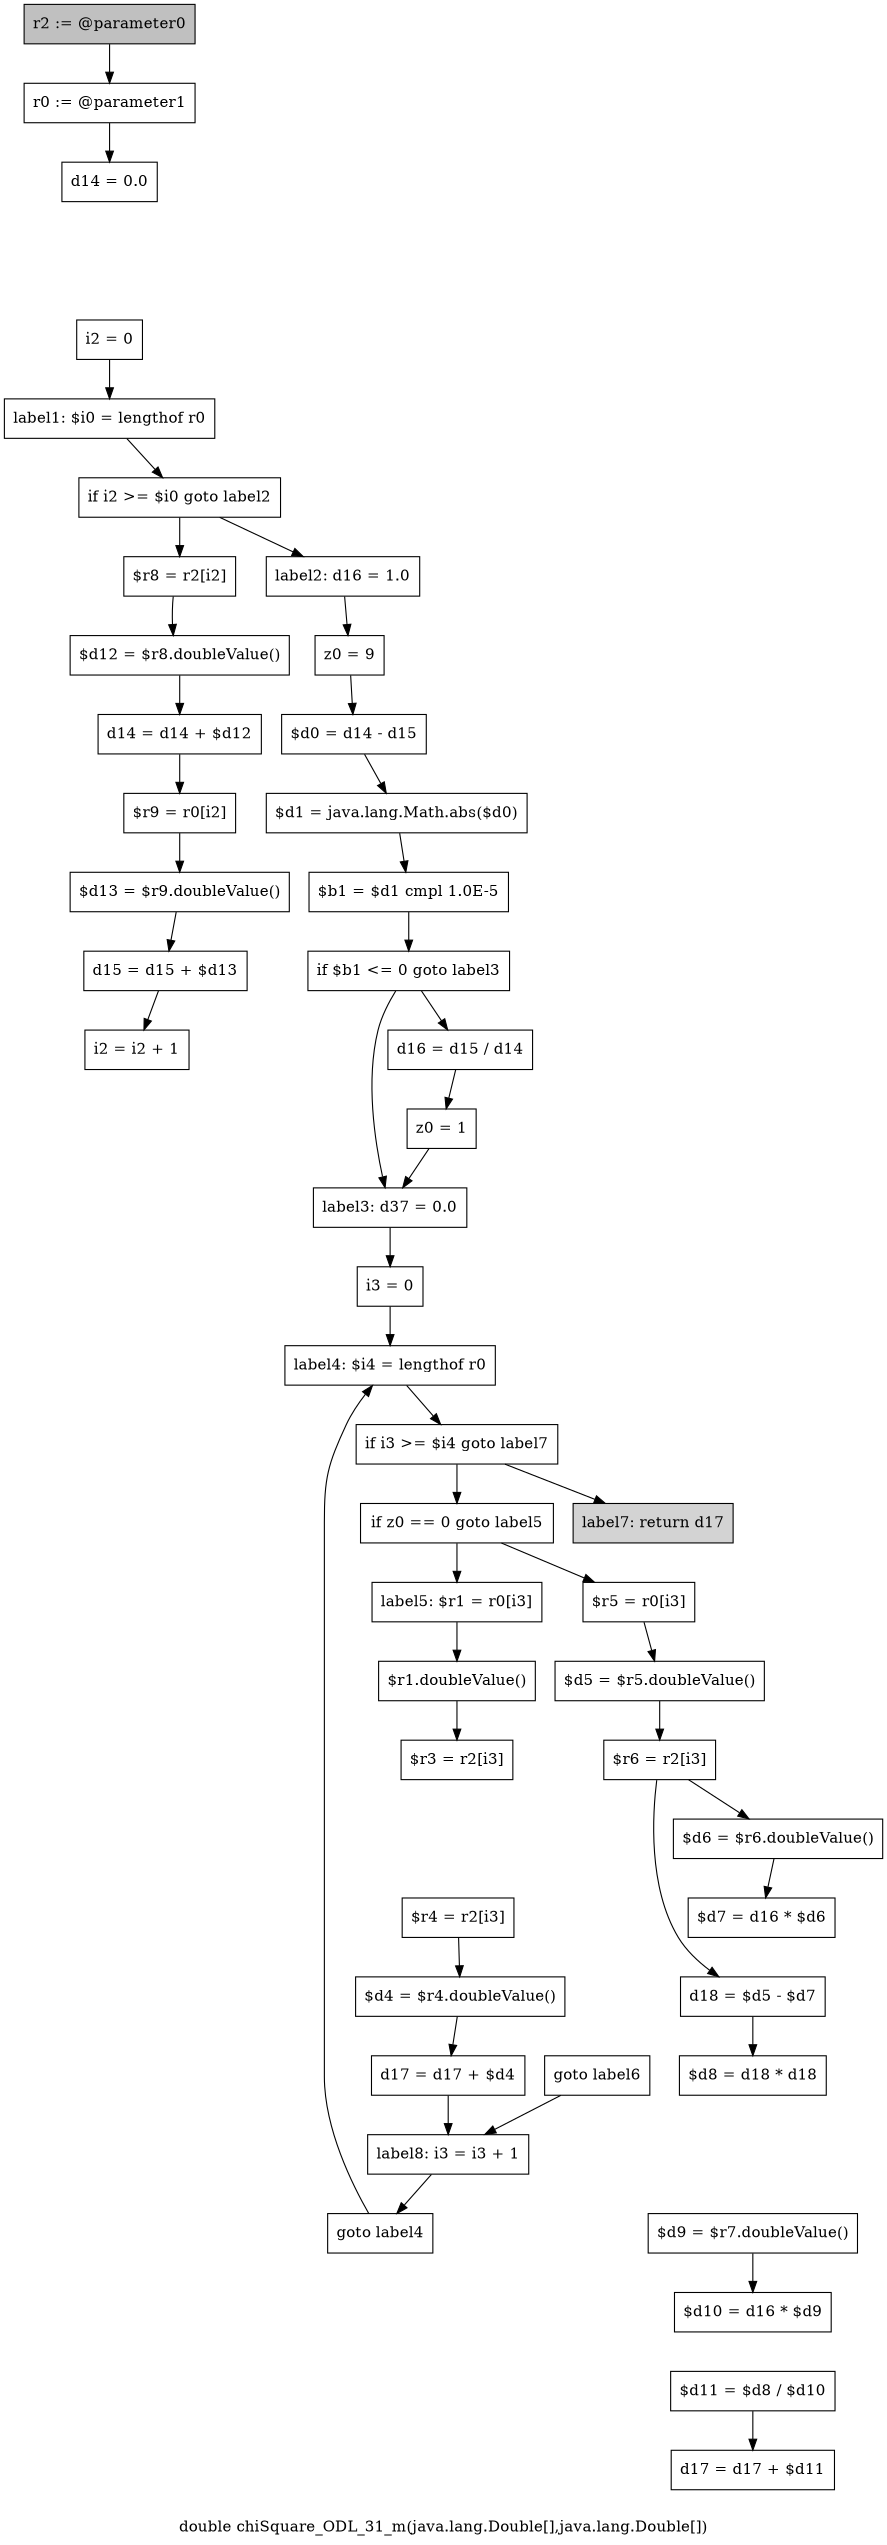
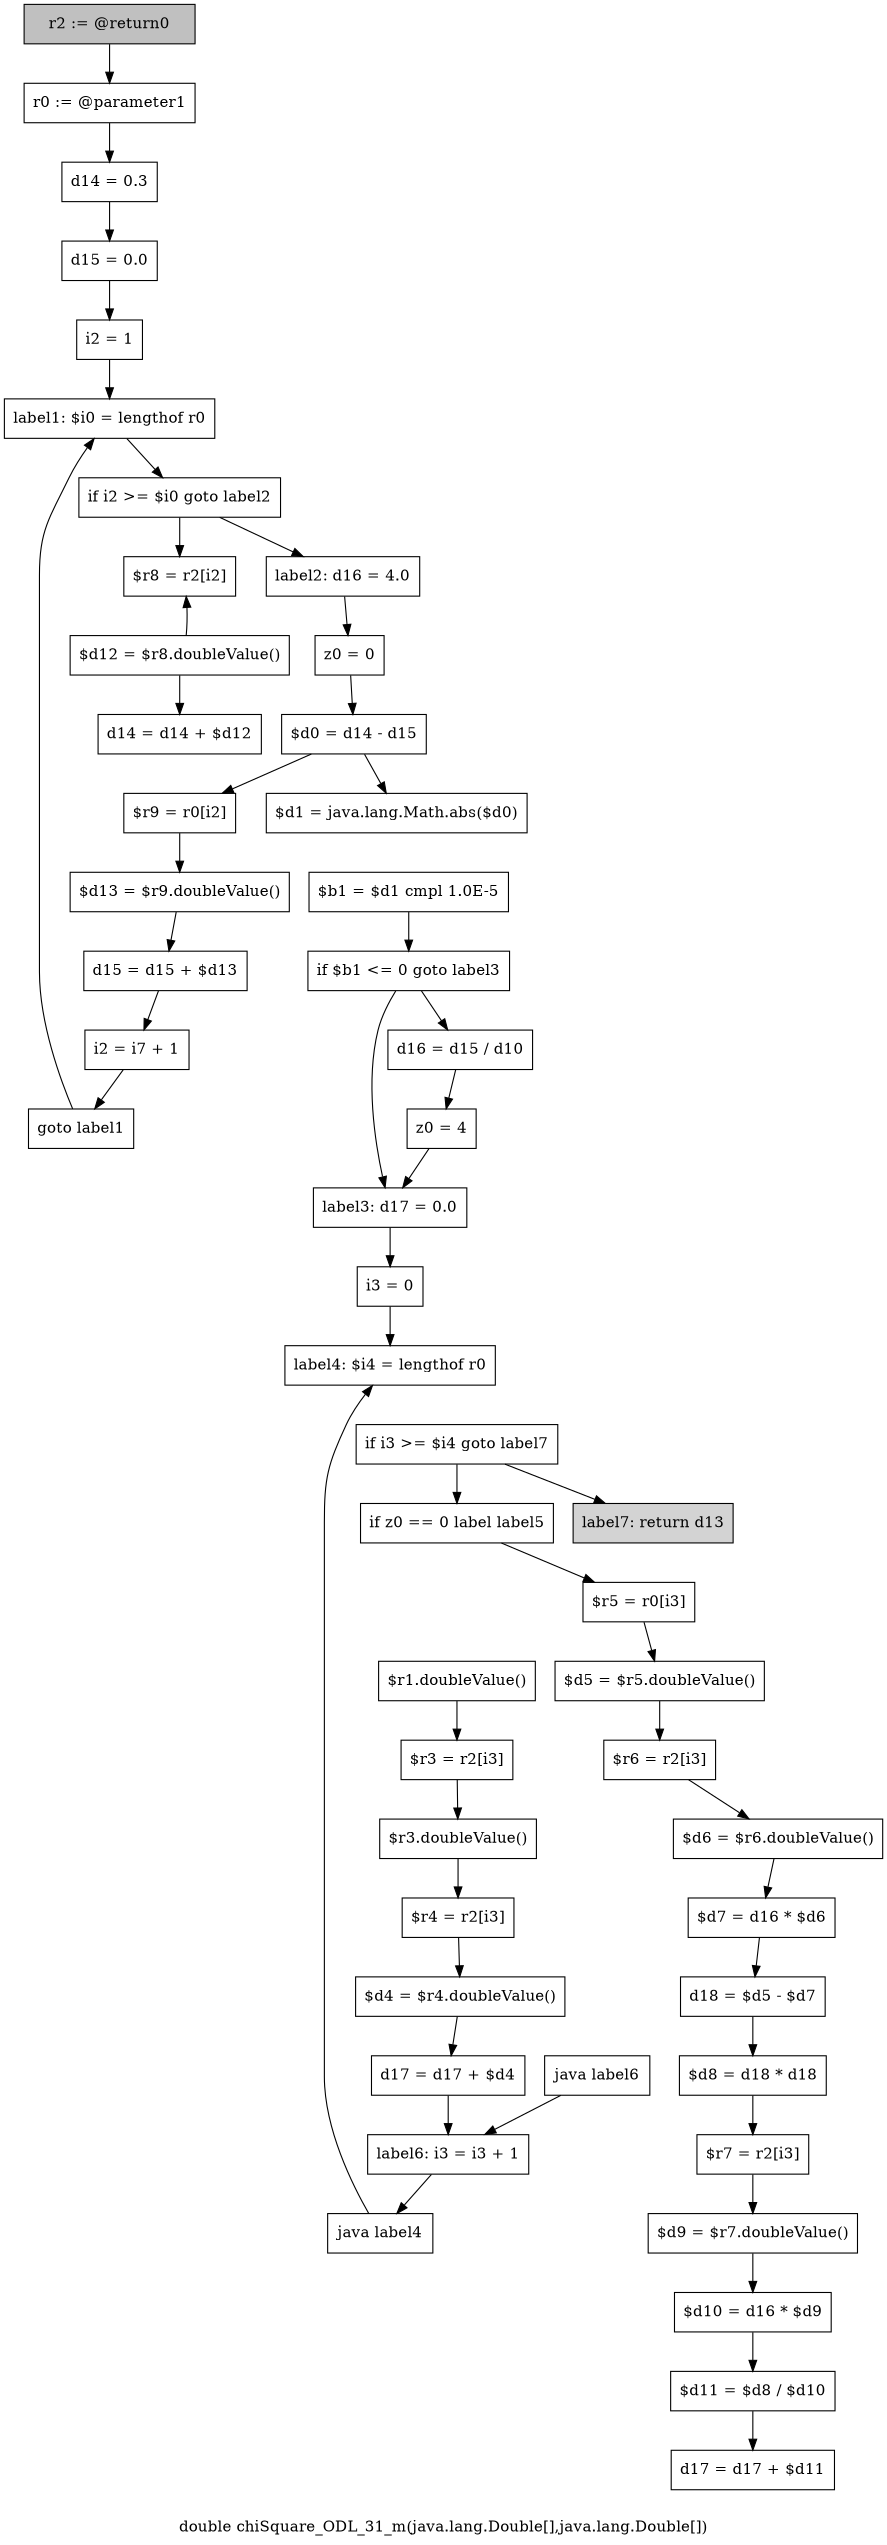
(110, 24) -> (110, 24)
(110, 182) -> (110, 182)
none -> (110, 261)
(110, 340) -> (110, 340)
(343, 576) -> (343, 576)
(172, 610) -> (187, 621)
(350, 655) -> (350, 655)
(180, 768) -> (272, 771)
(402, 847) -> none
(137, 1050) -> (137, 1050)
(460, 1050) -> (460, 1050)
none -> (81, 1129)
(442, 1129) -> (442, 1129)
(390, 1208) -> (390, 1208)
(420, 1401) -> none
(457, 1523) -> (457, 1523)
(653, 1523) -> (653, 1523)
(457, 1602) -> none
none -> (458, 1839)
(659, 1883) -> (758, 1952)
(597, 2076) -> (597, 2076)
(448, 2154) -> (448, 2154)
none -> (753, 2154)
(380, 2233) -> (380, 2233)
none -> (753, 2346)
